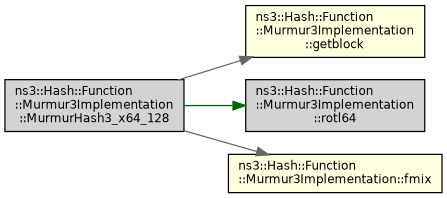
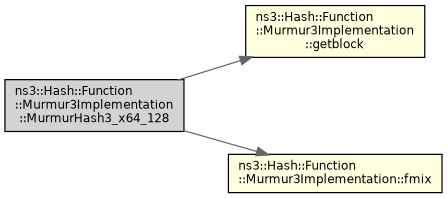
(335, 106) -> none
